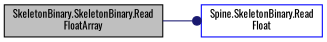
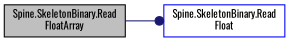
(84, 21) -> (65, 21)
